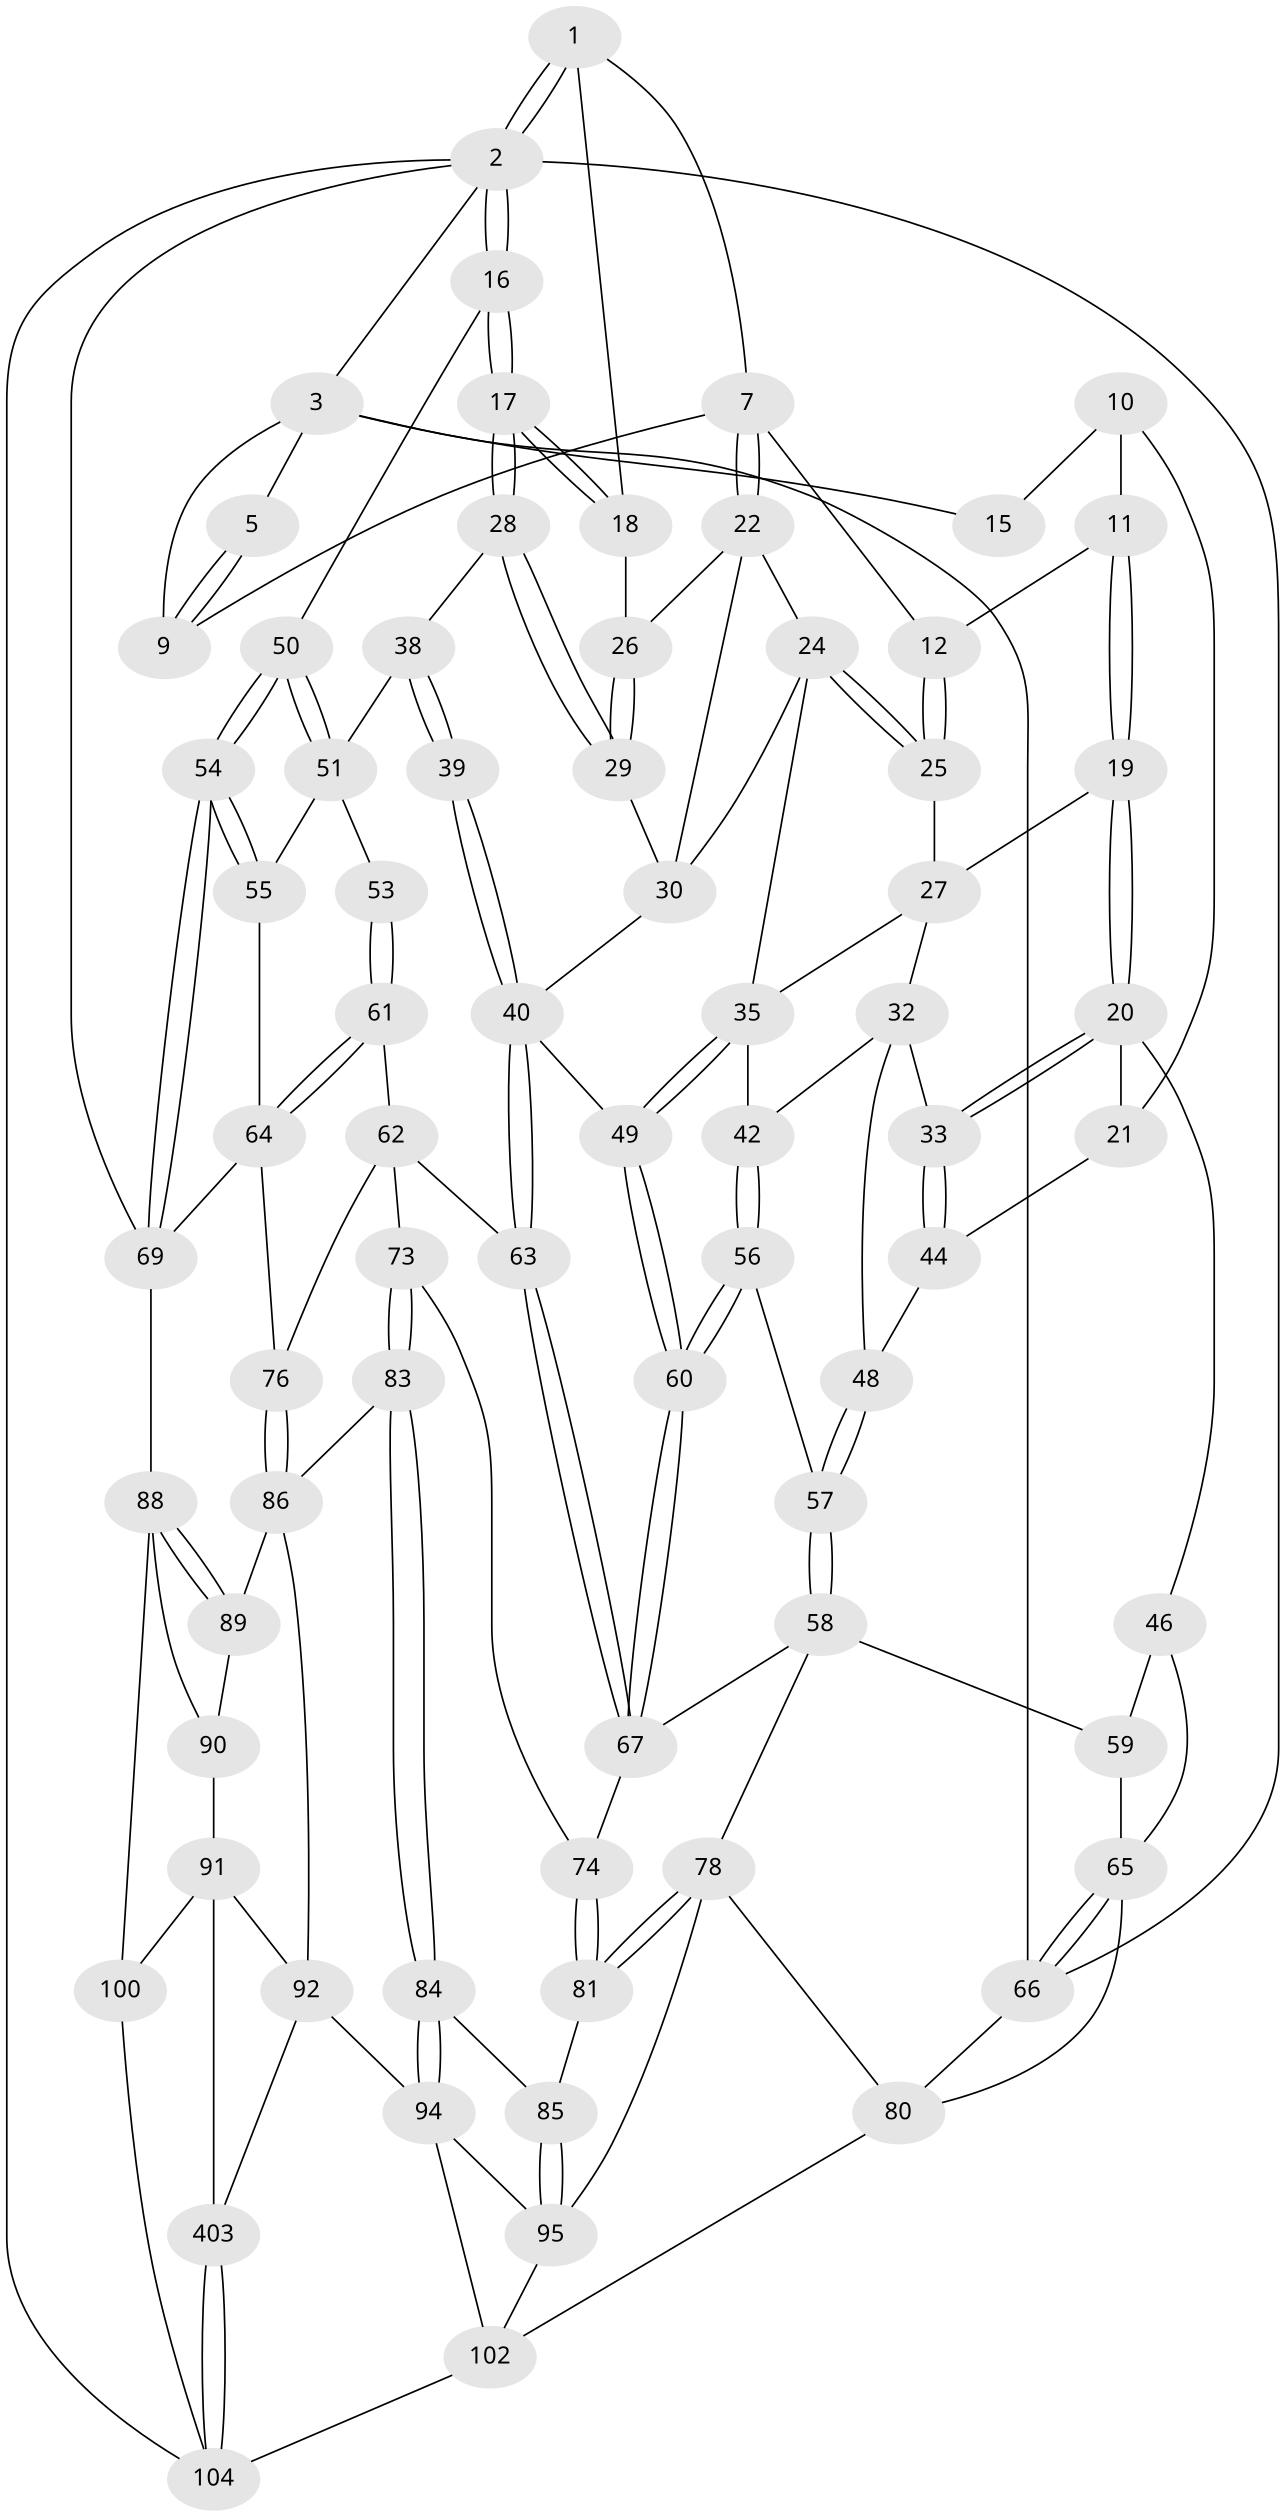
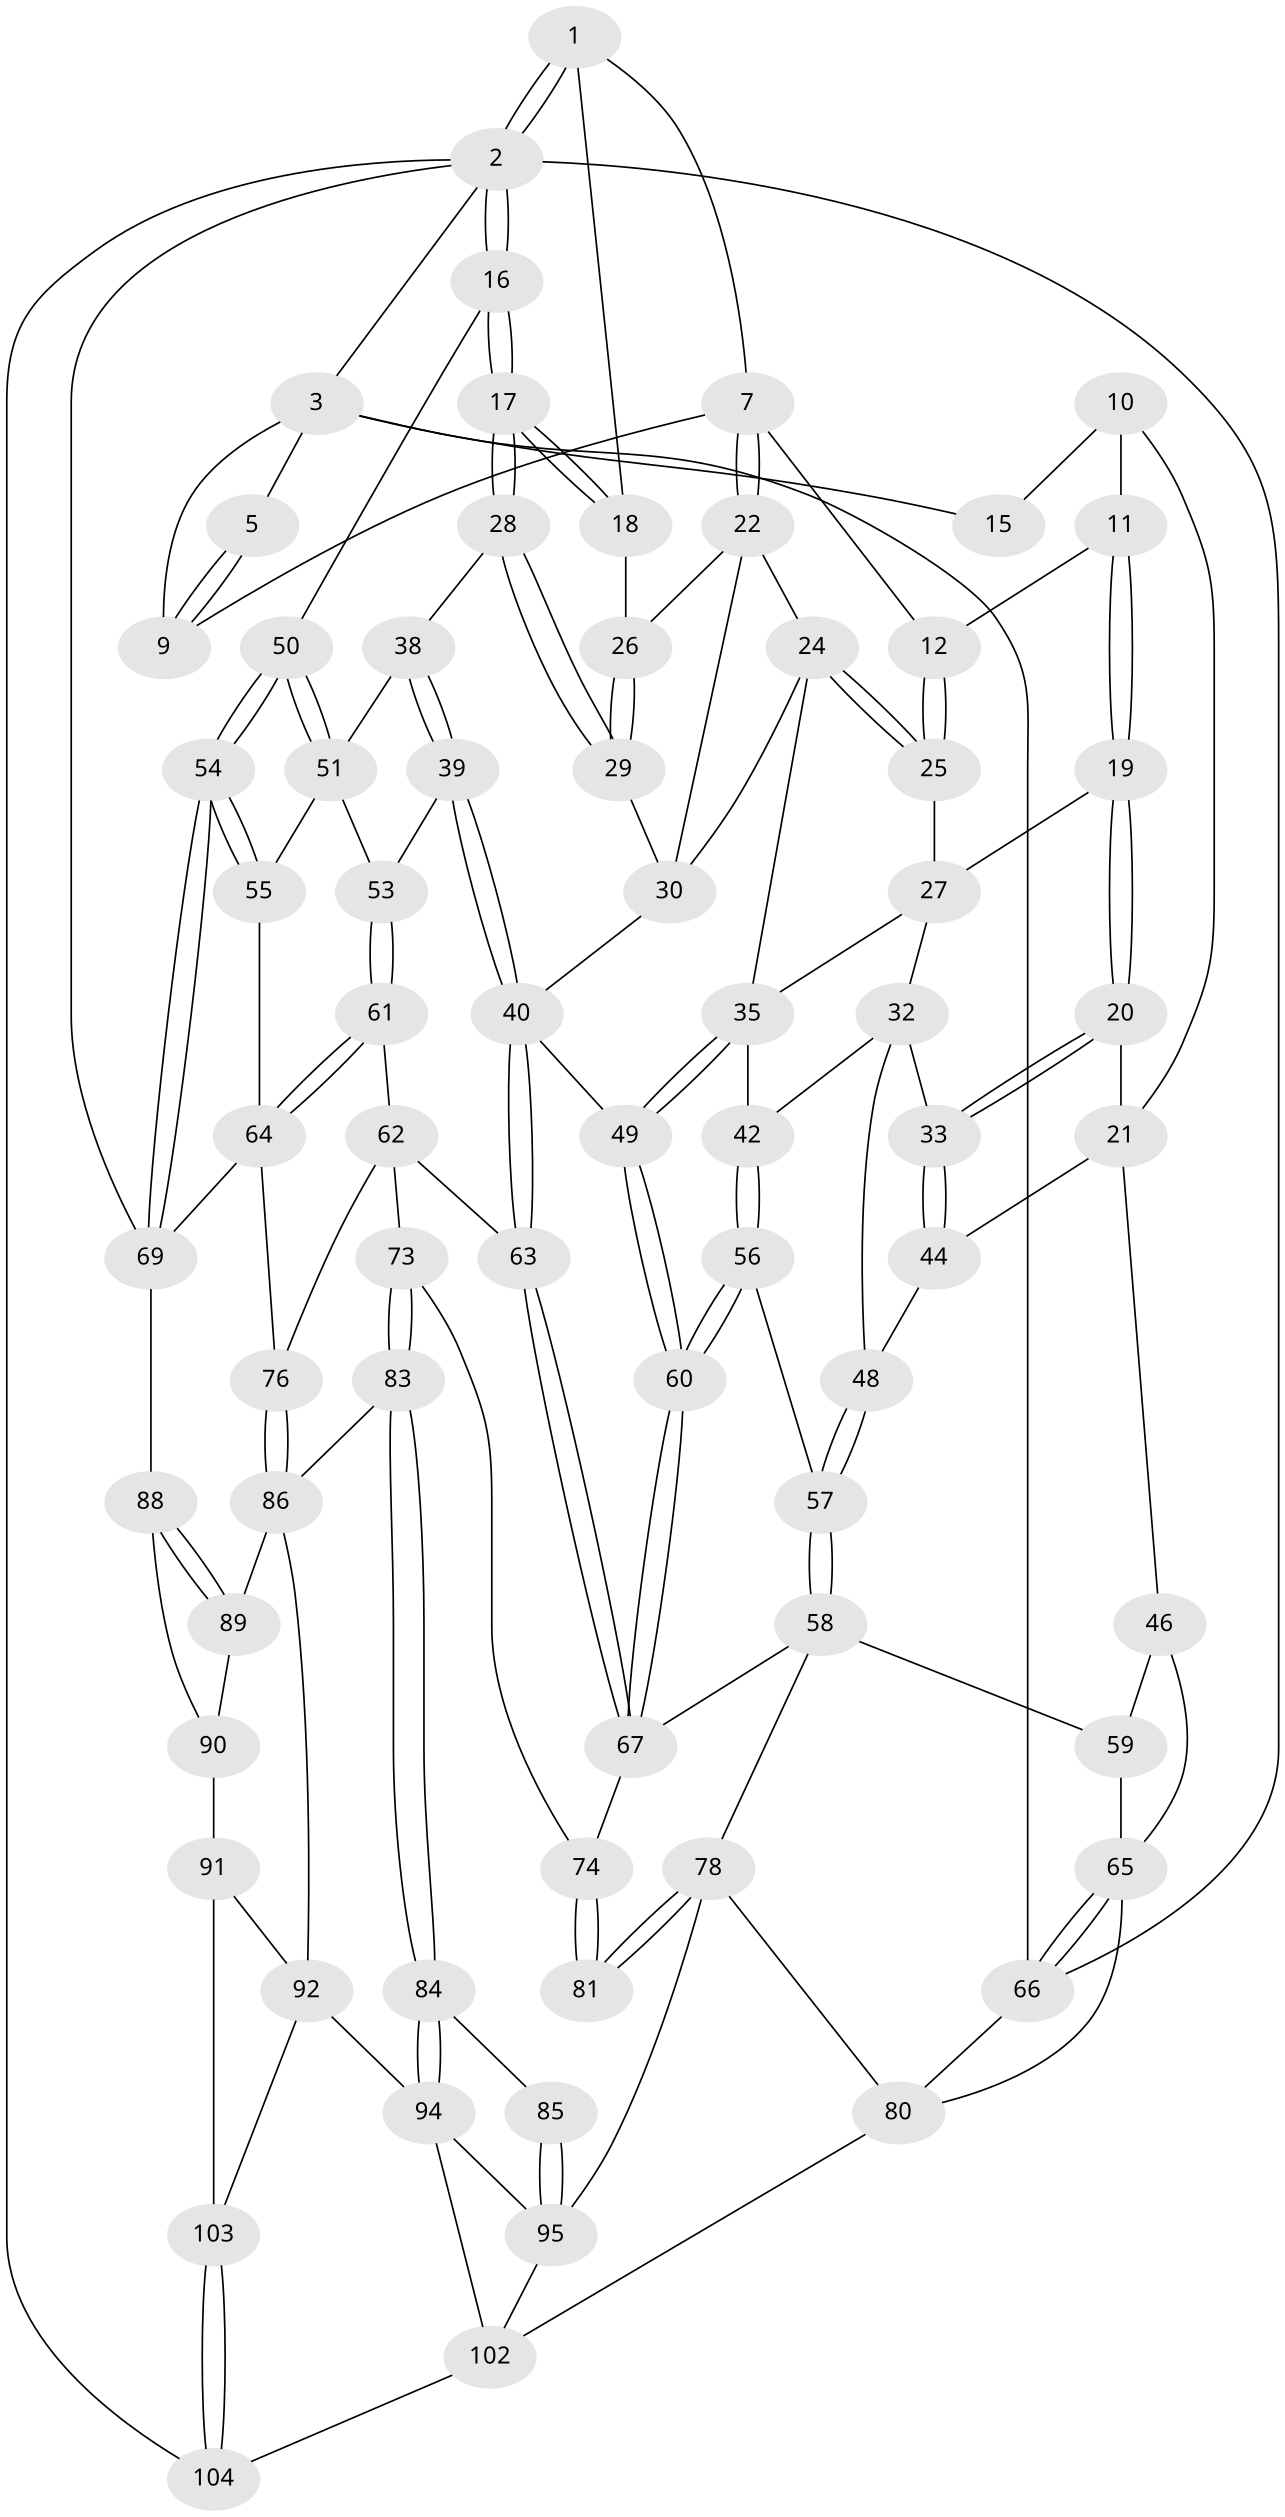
none -> (417, 831)
(1214, 1313) -> (1140, 1380)
(120, 1991) -> none
(569, 2052) -> none
(214, 2235) -> (214, 2235)
